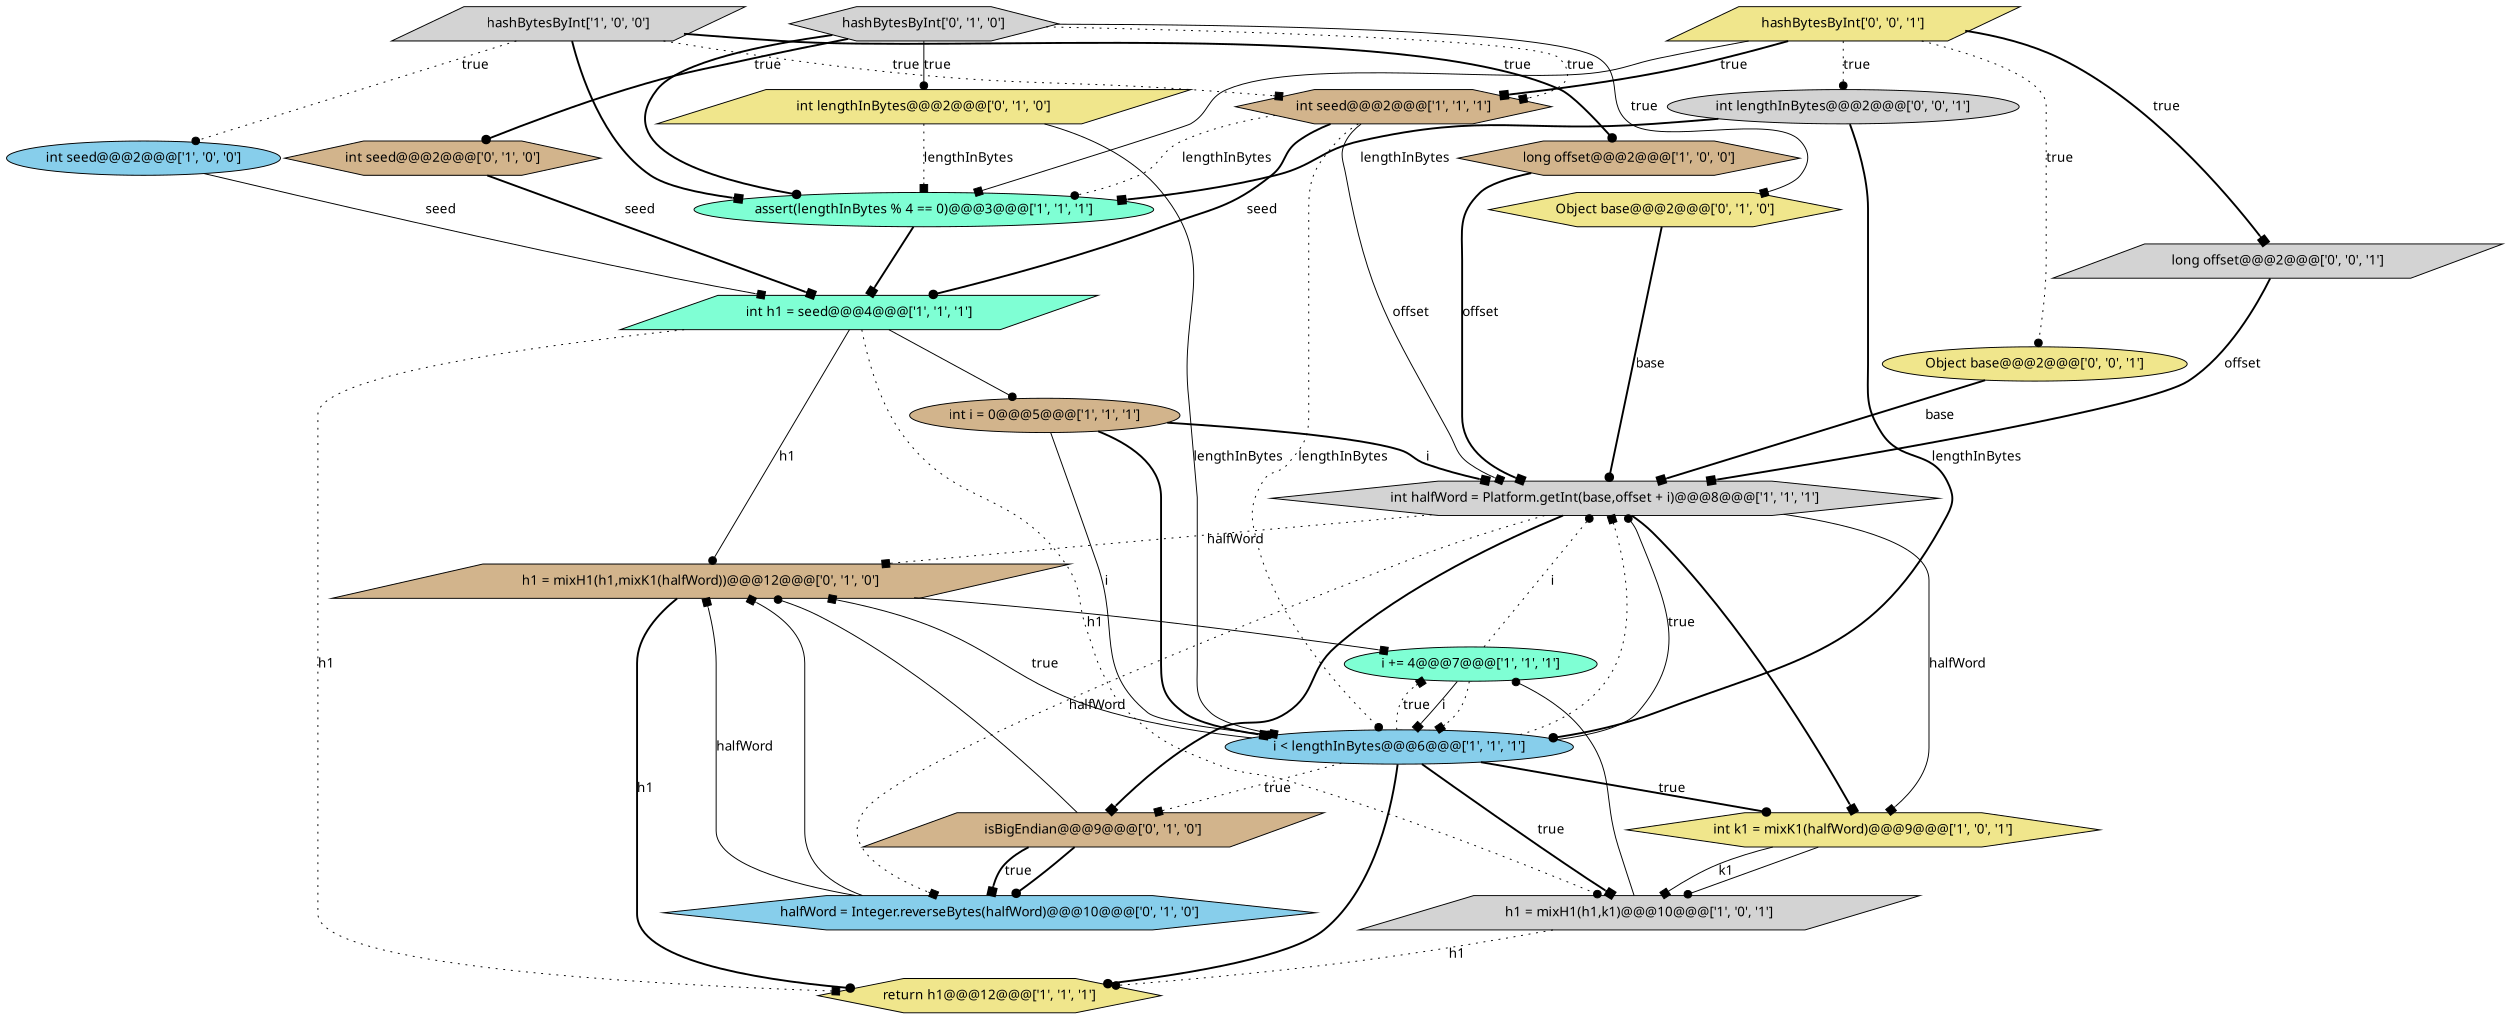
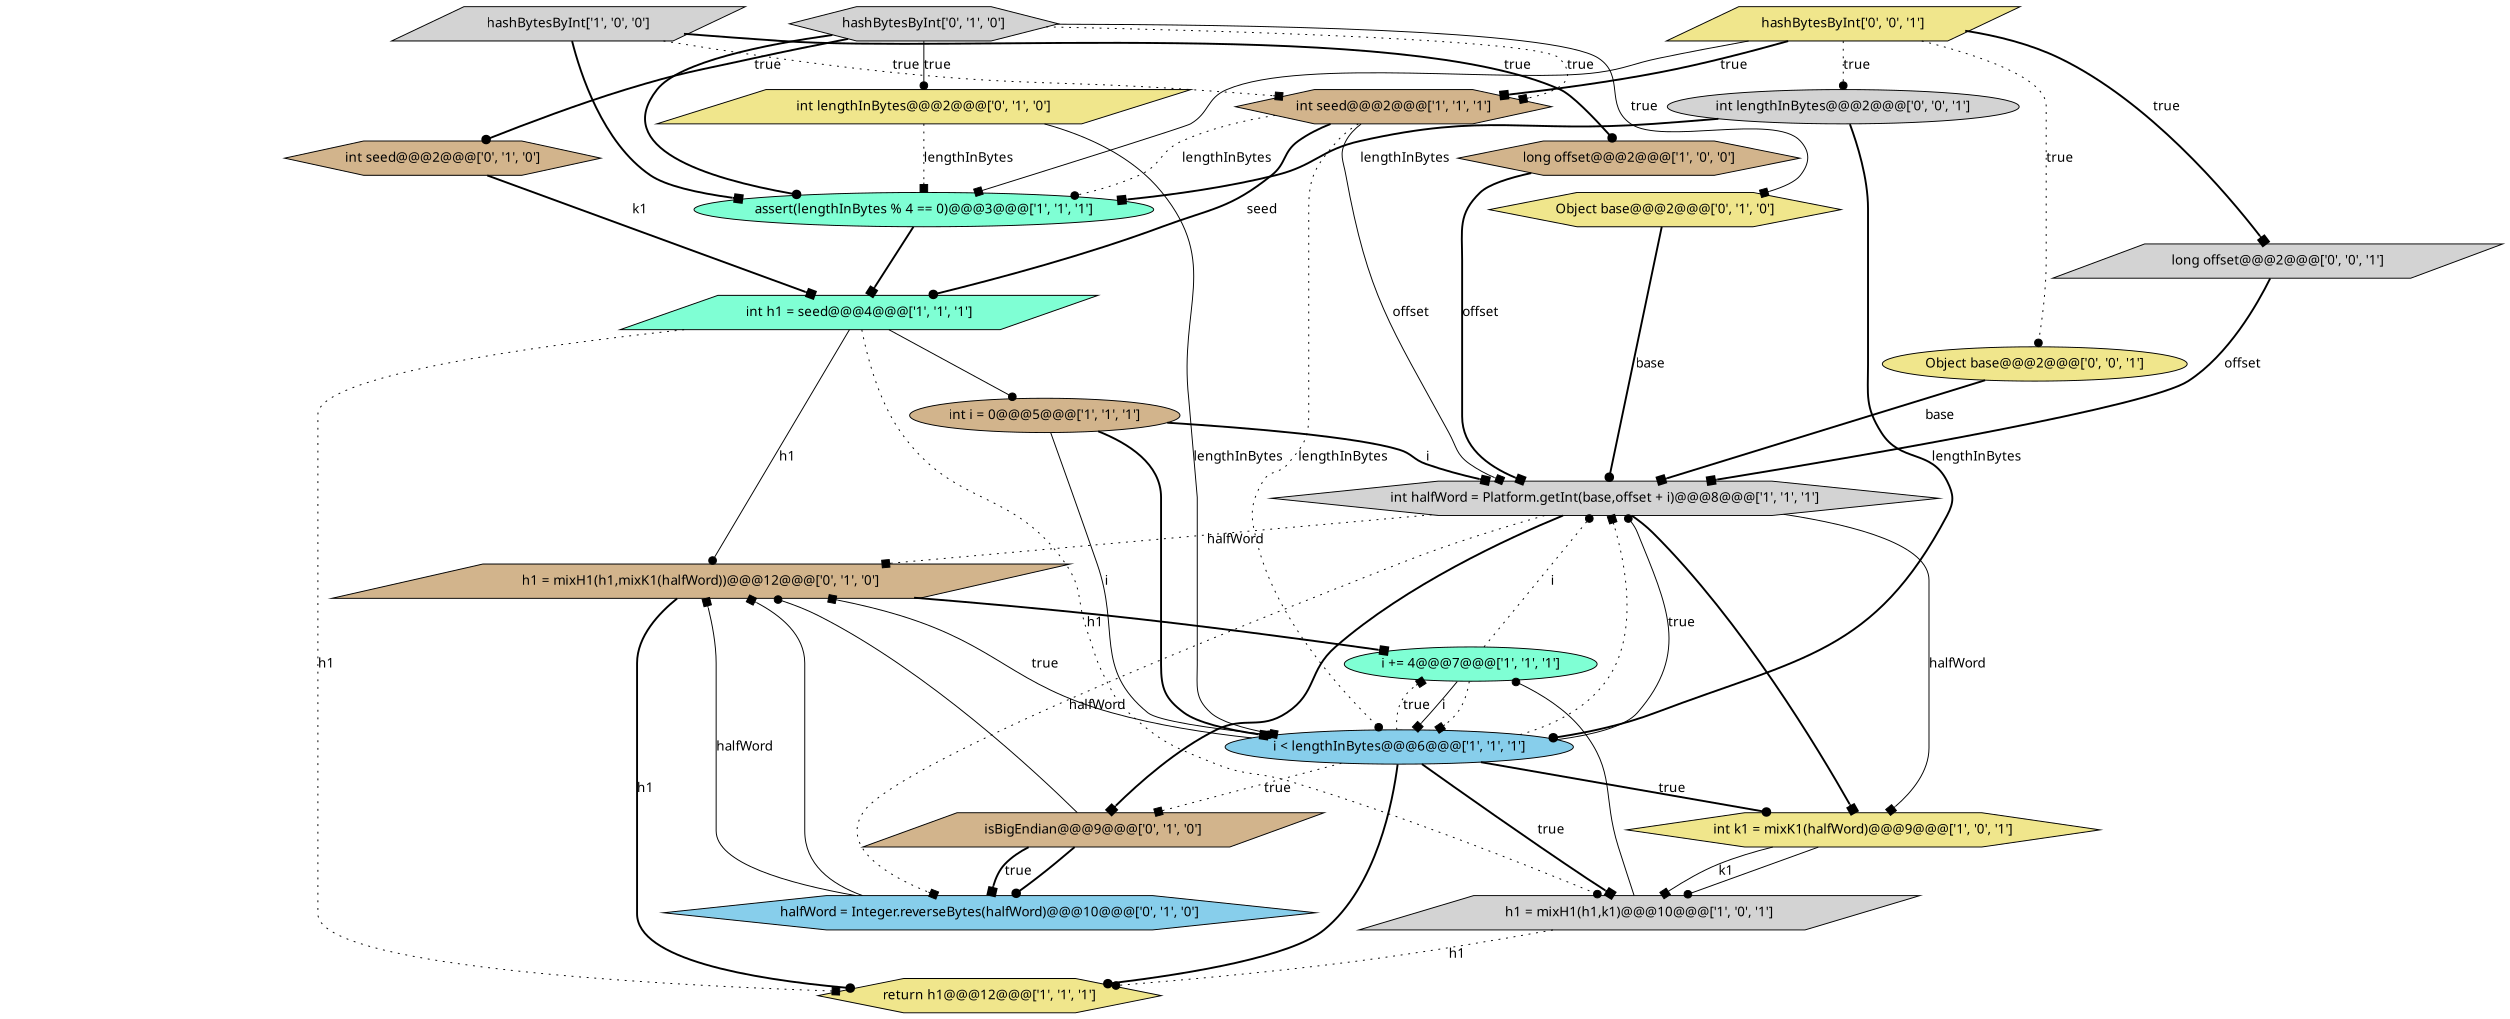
(144, 158) -> none
(640, 210) -> (640, 210)
(1147, 620) -> (1147, 620)
